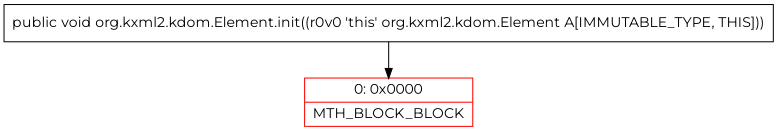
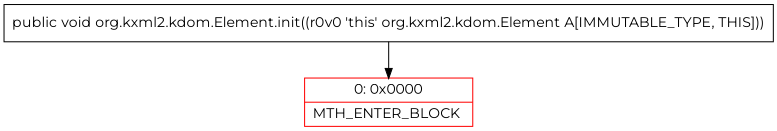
(389, 114) -> (387, 114)
